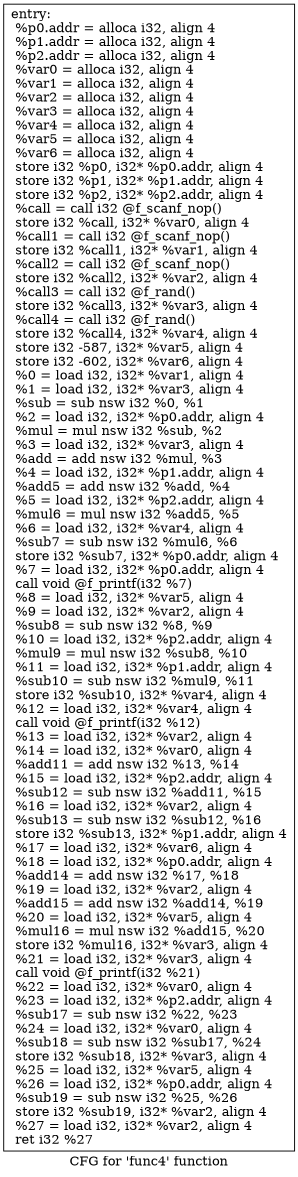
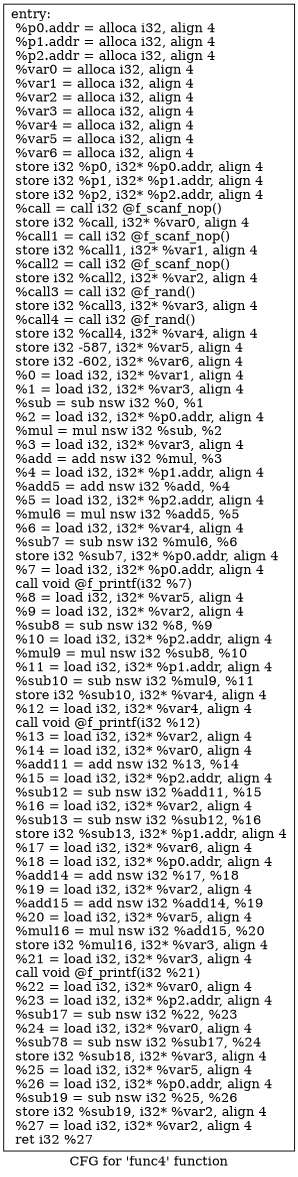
(137, 1043) -> (137, 1043)
